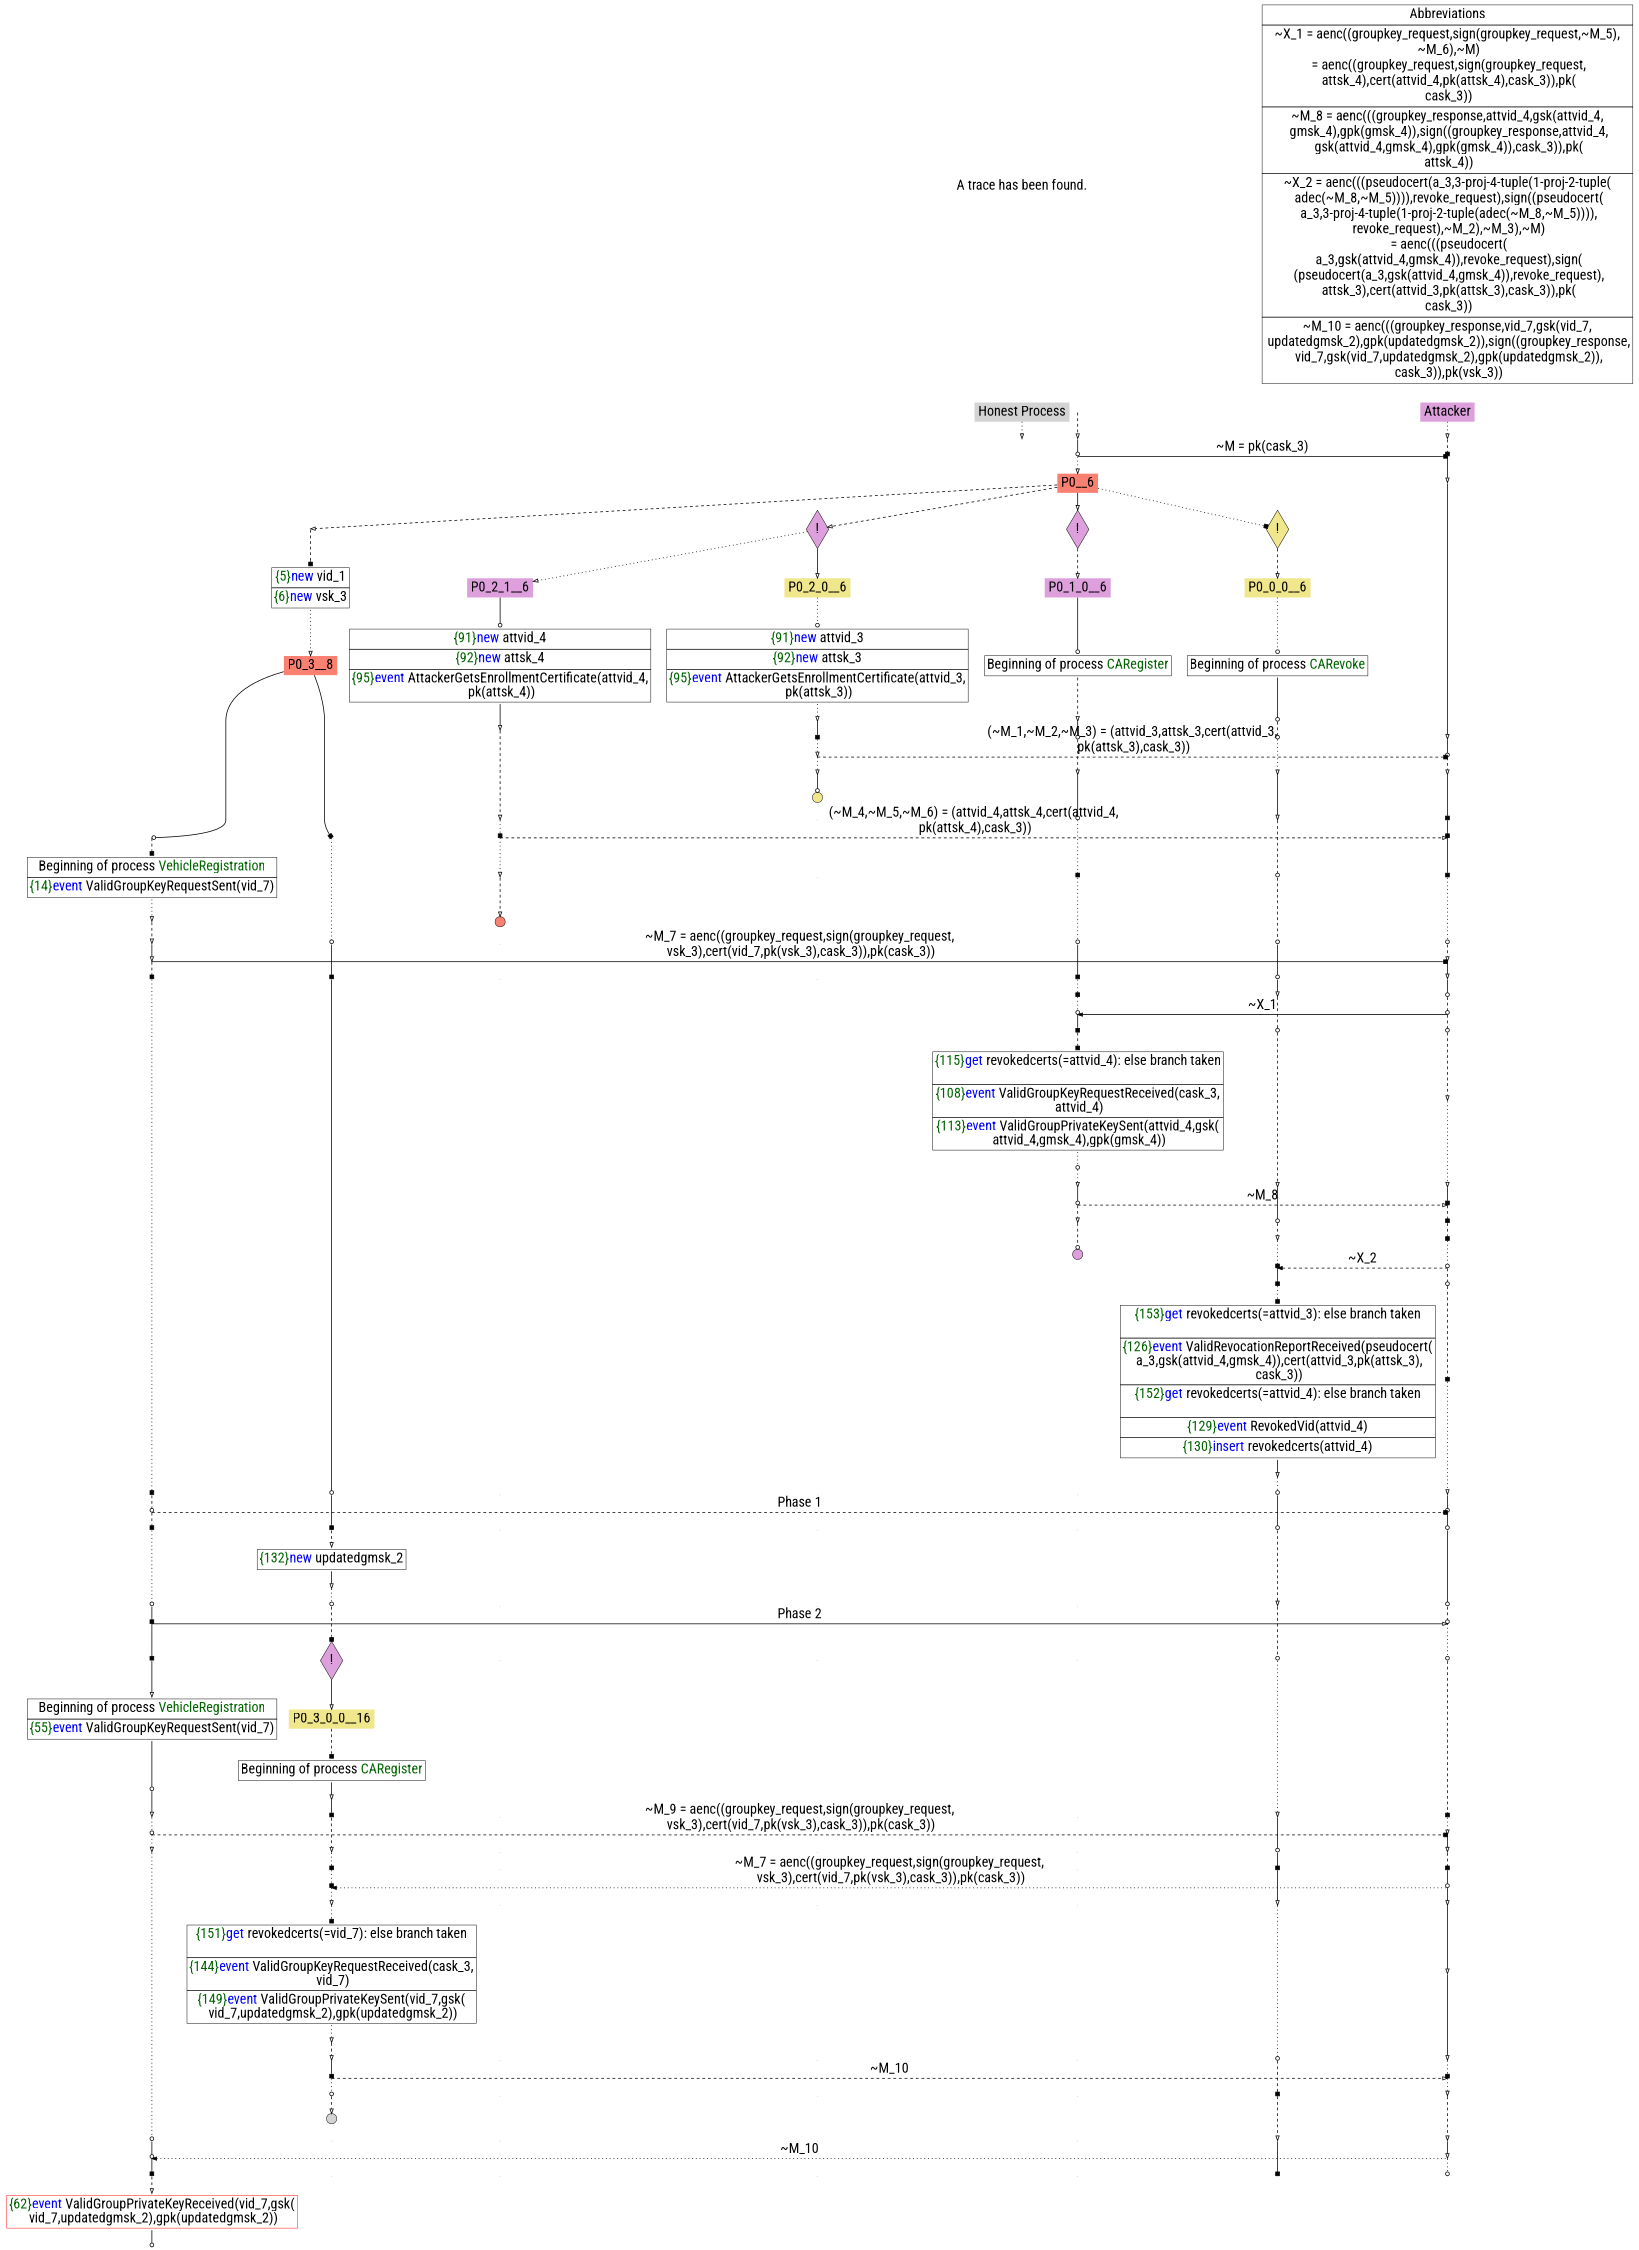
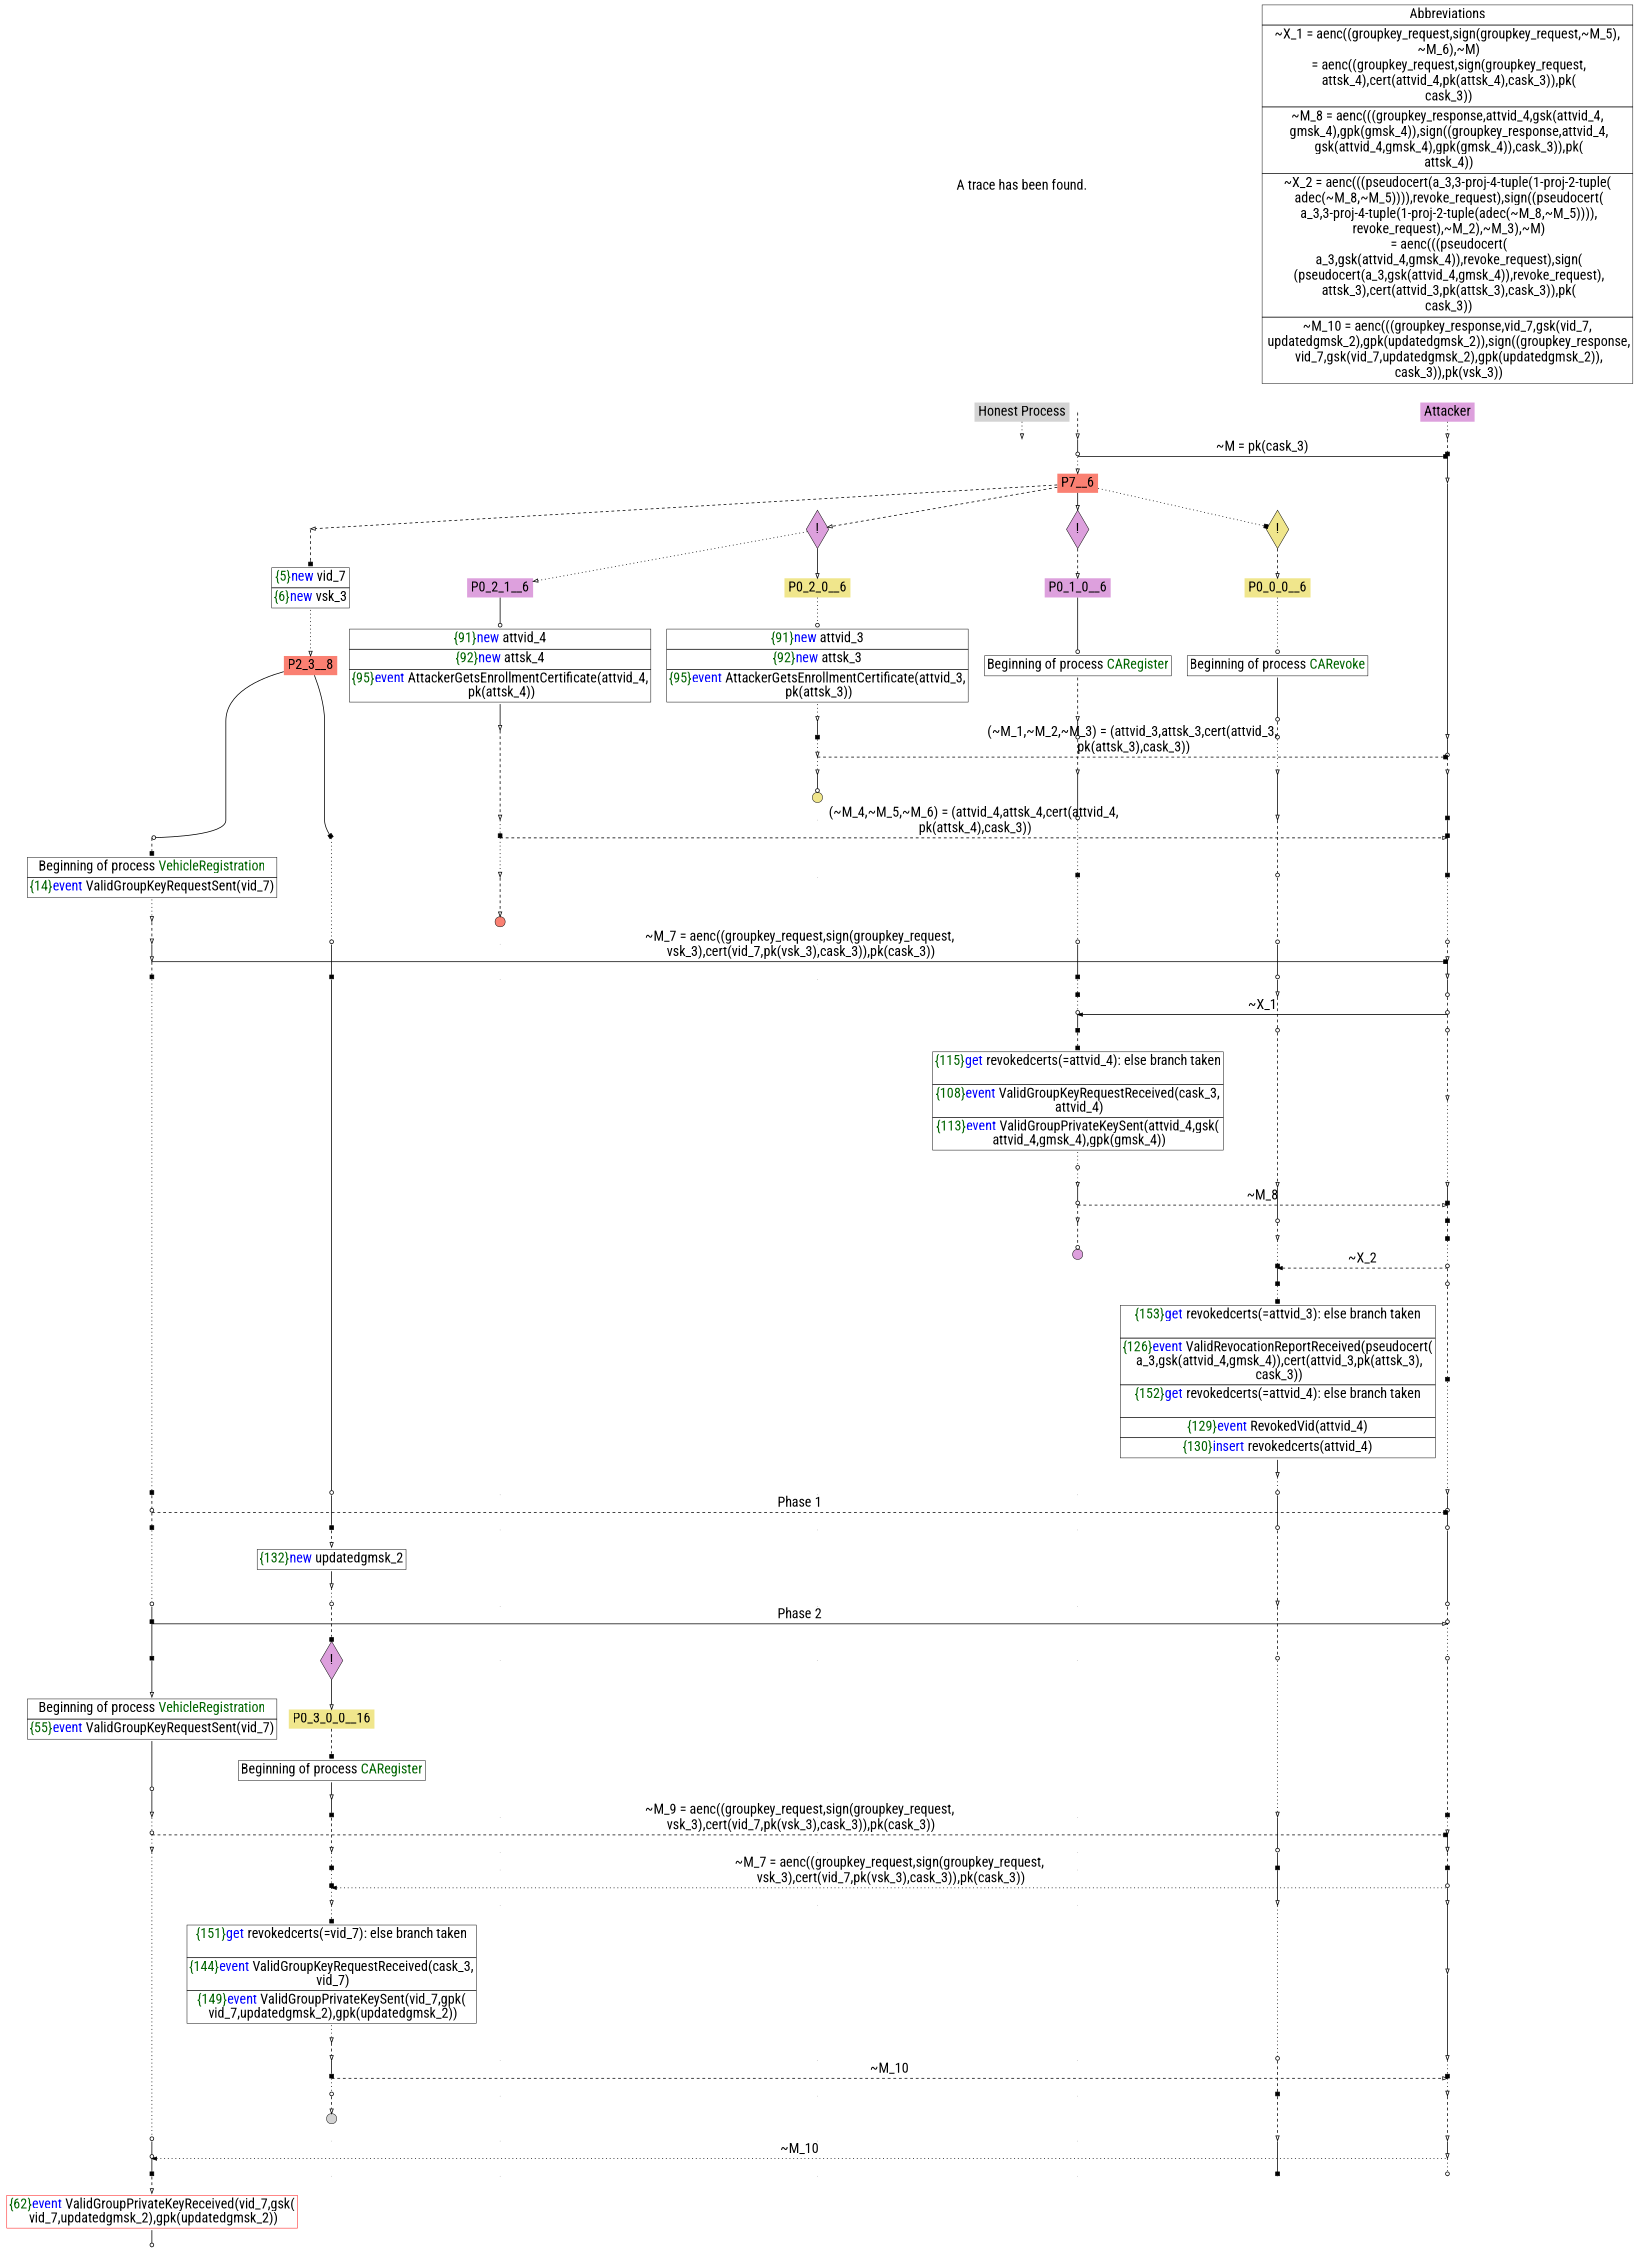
(1078, 483) -> (1078, 483)
(331, 577) -> (331, 577)
(311, 666) -> (311, 666)
(362, 1999) -> (362, 1999)
